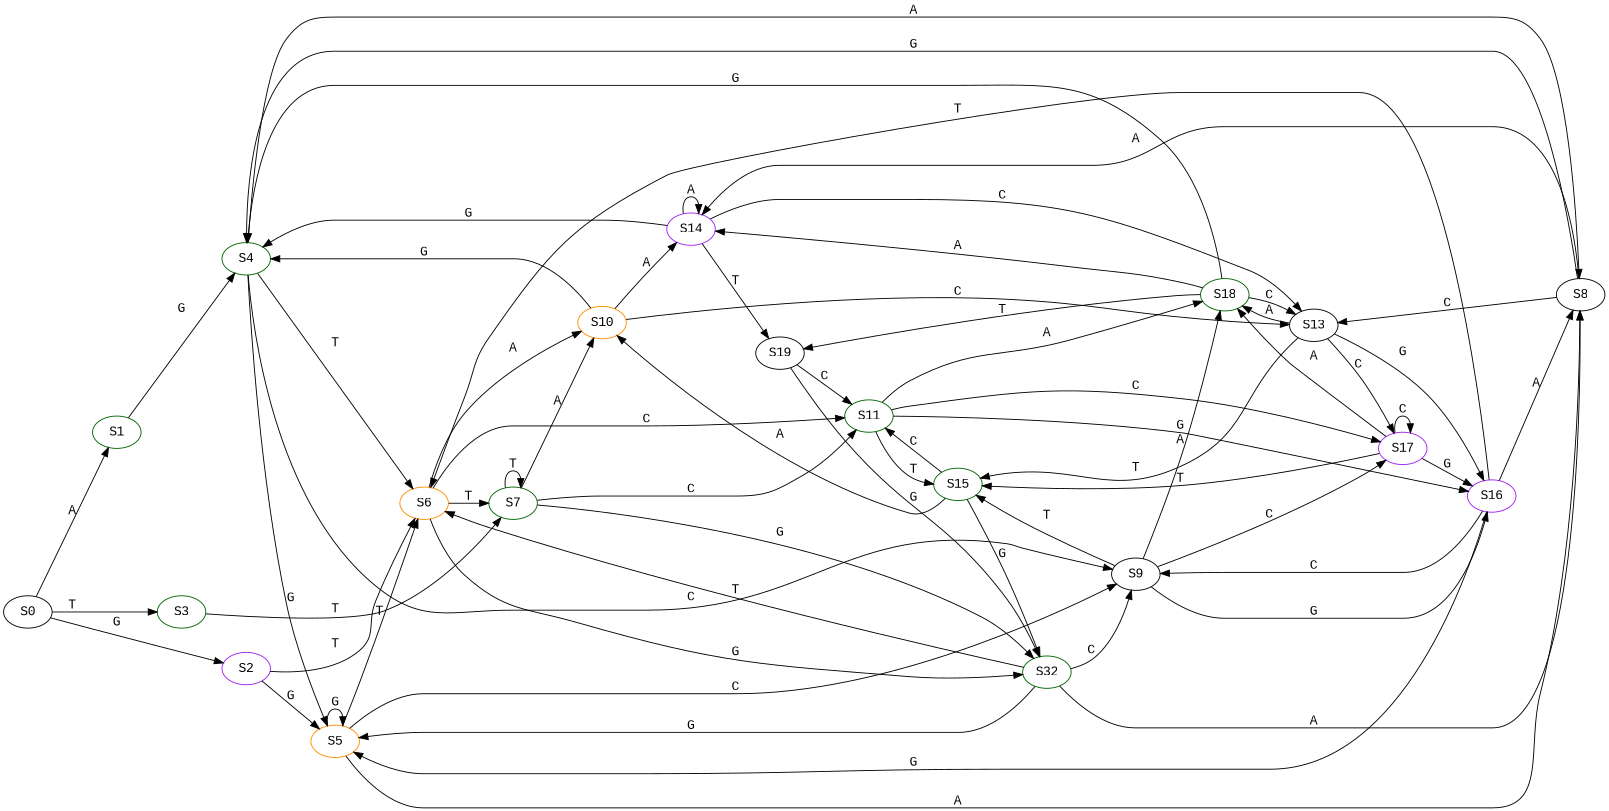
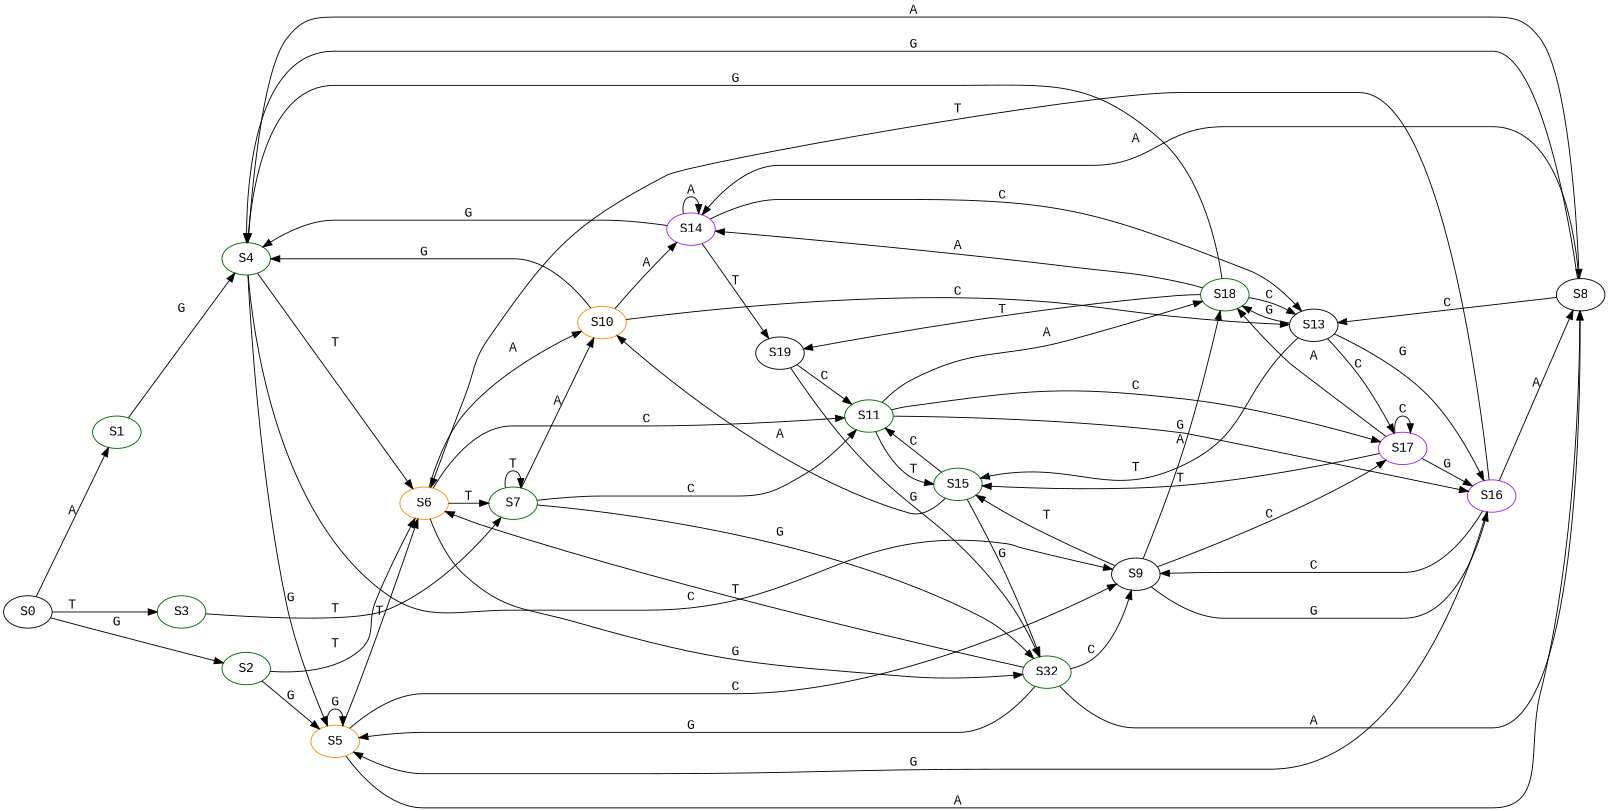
(1269, 310) -> (1269, 310)
(246, 669) -> (246, 669)
